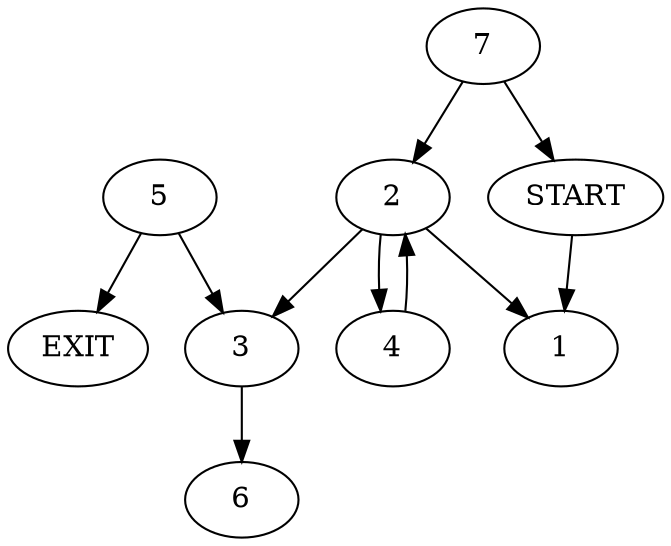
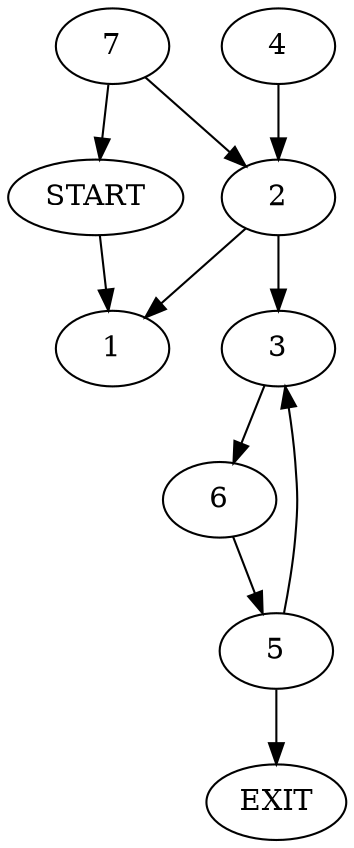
(379, 262) -> none
none -> (244, 565)
